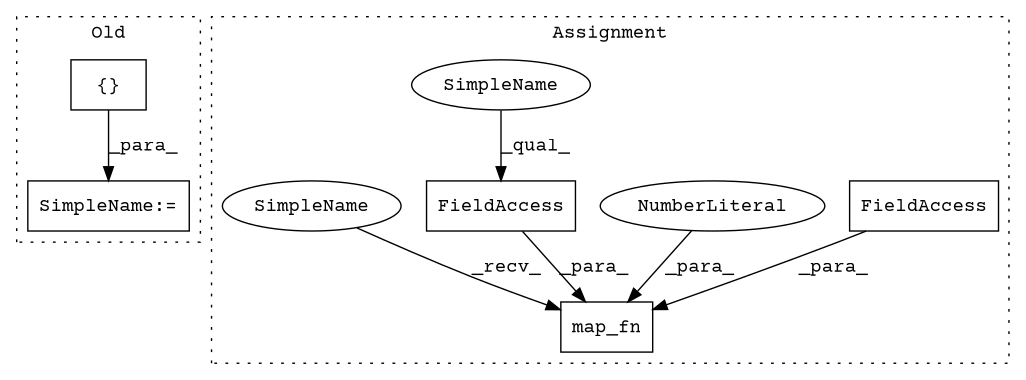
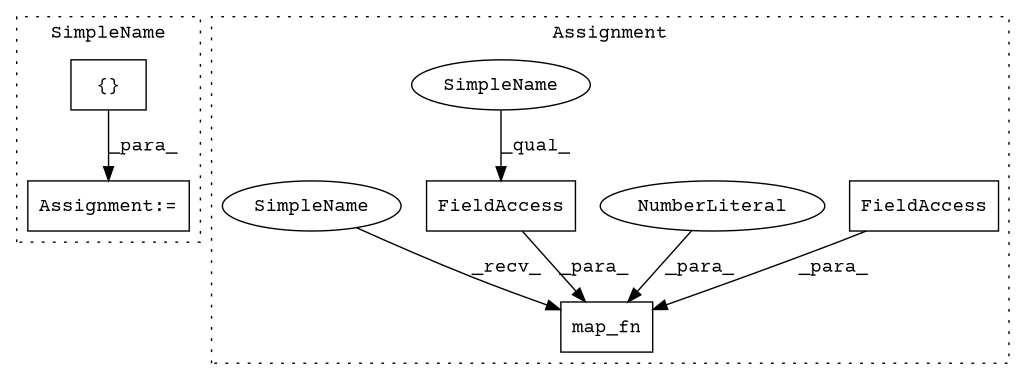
(109, 33) -> (109, 33)
(109, 206) -> (109, 206)
